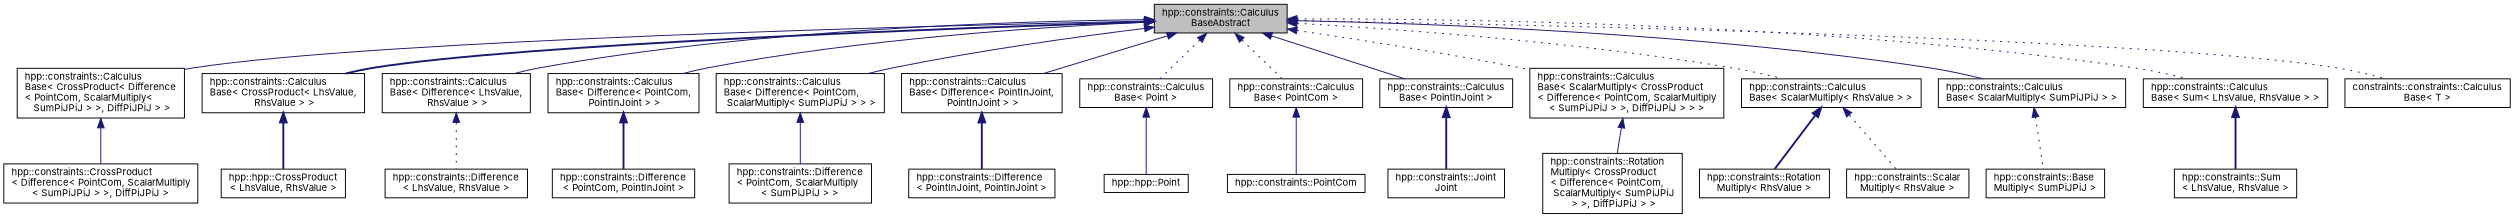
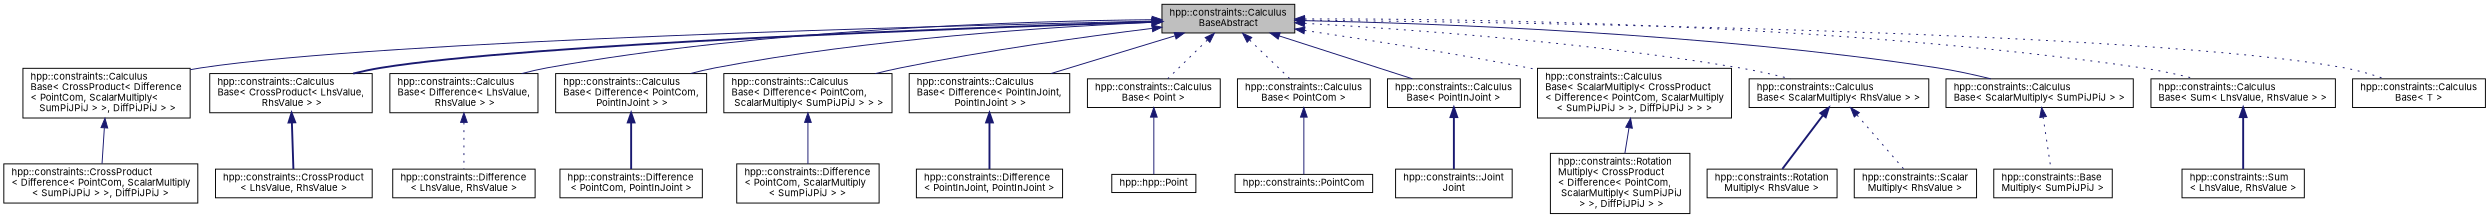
(2428, 93) -> (2419, 93)
(283, 183) -> (294, 183)
